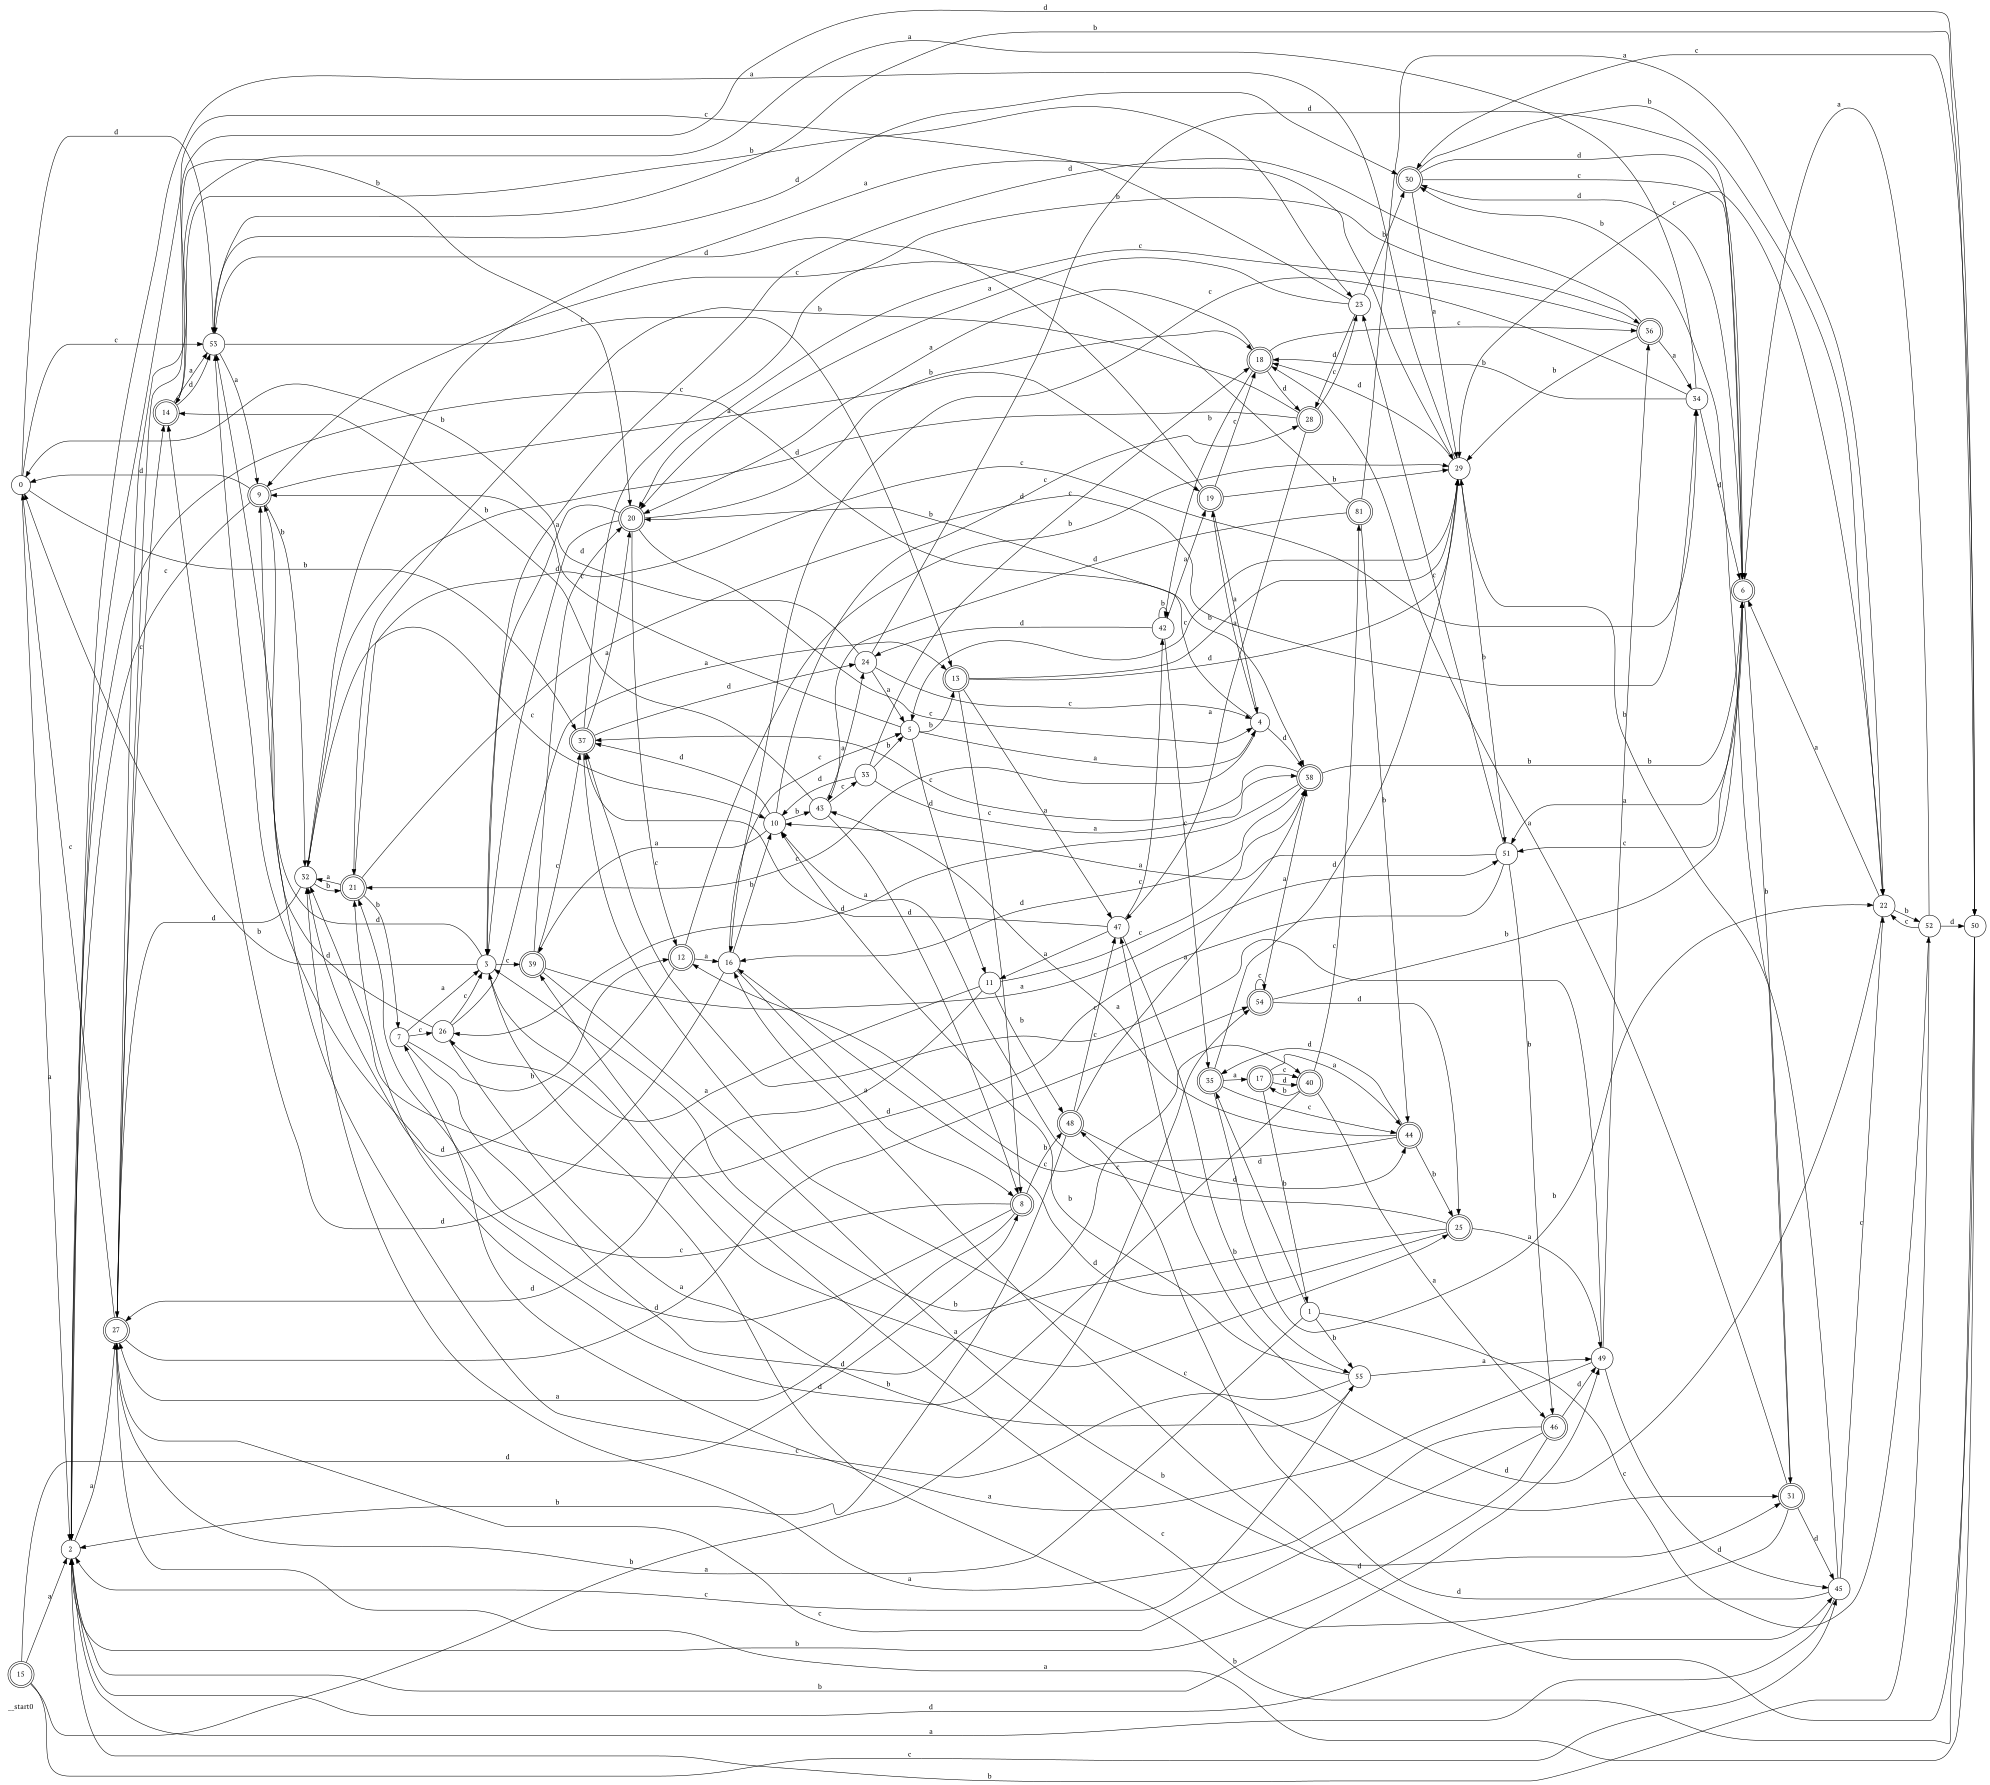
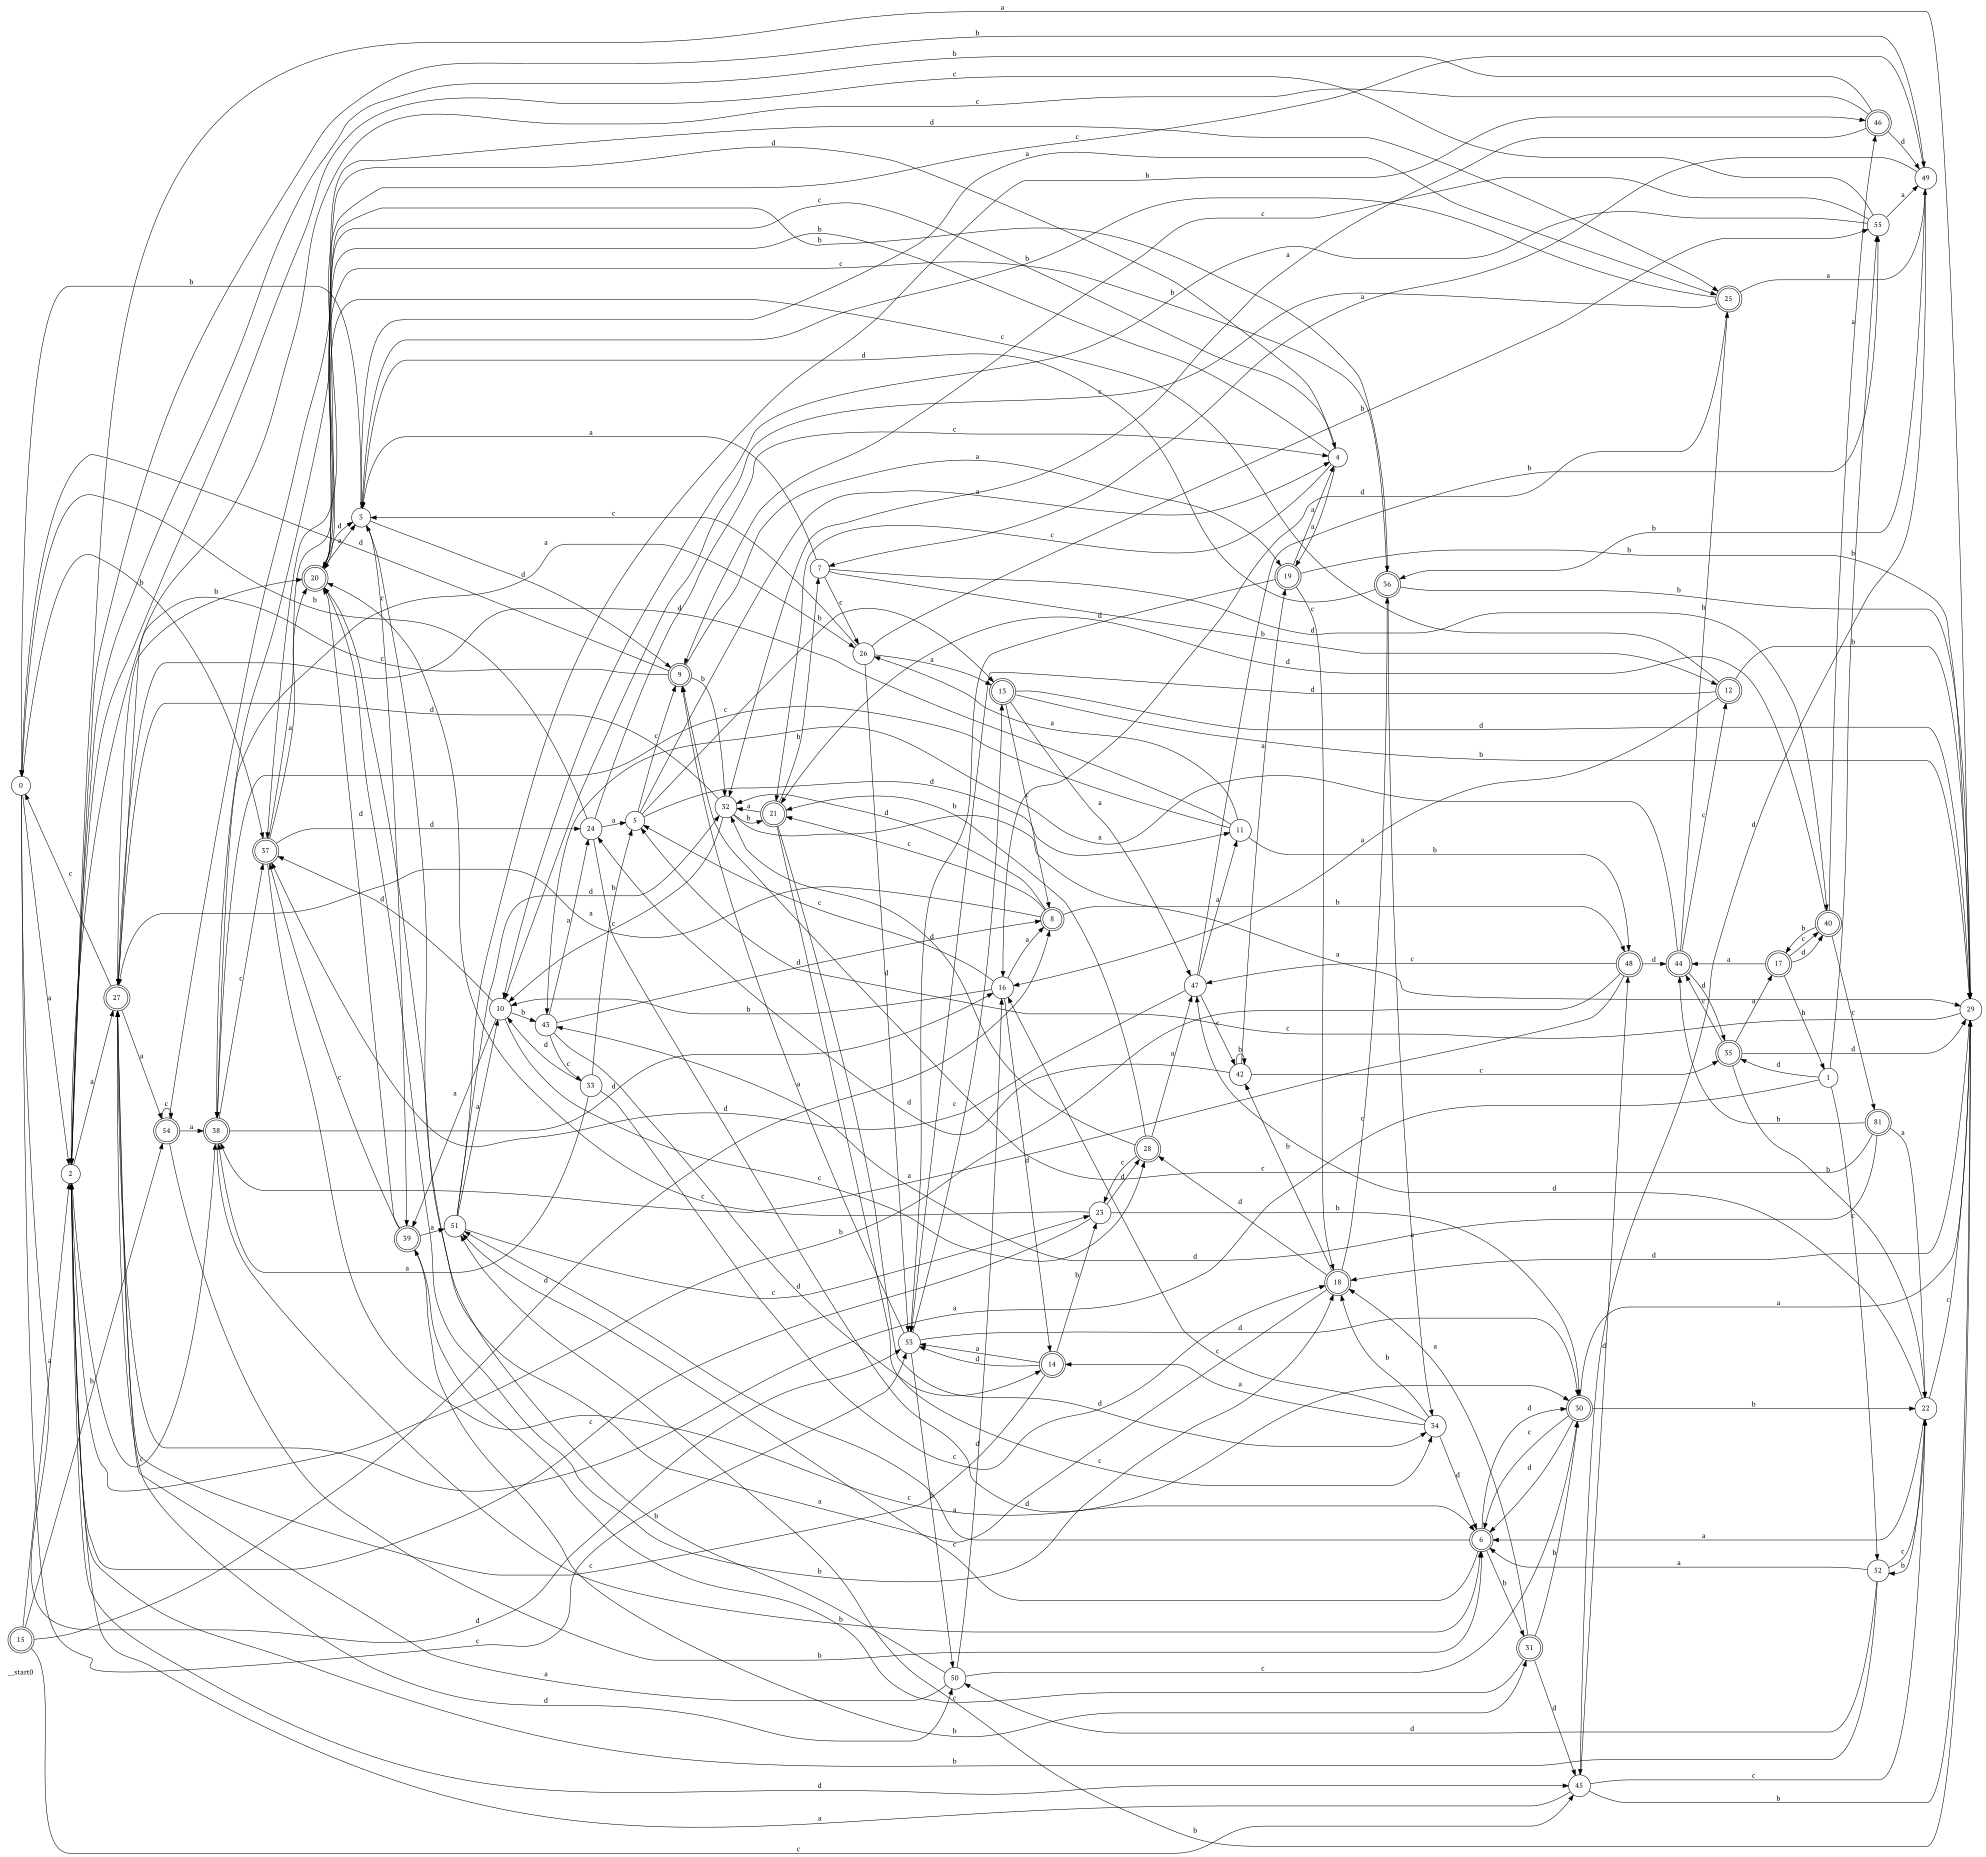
(990, 289) -> (703, 1197)
(487, 510) -> (799, 1287)
(139, 718) -> (396, 1552)
(638, 727) -> (959, 335)
(1050, 1308) -> (730, 1443)
